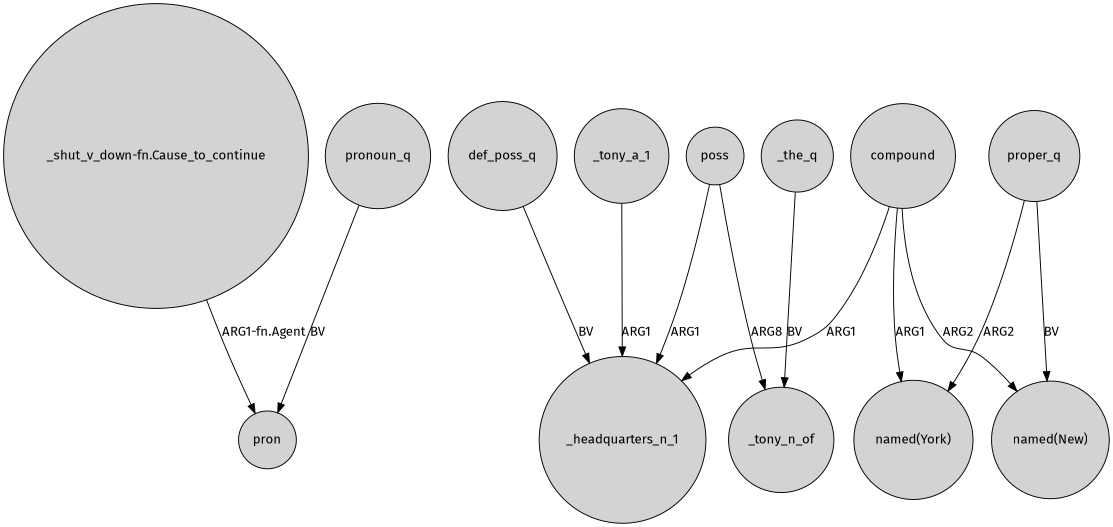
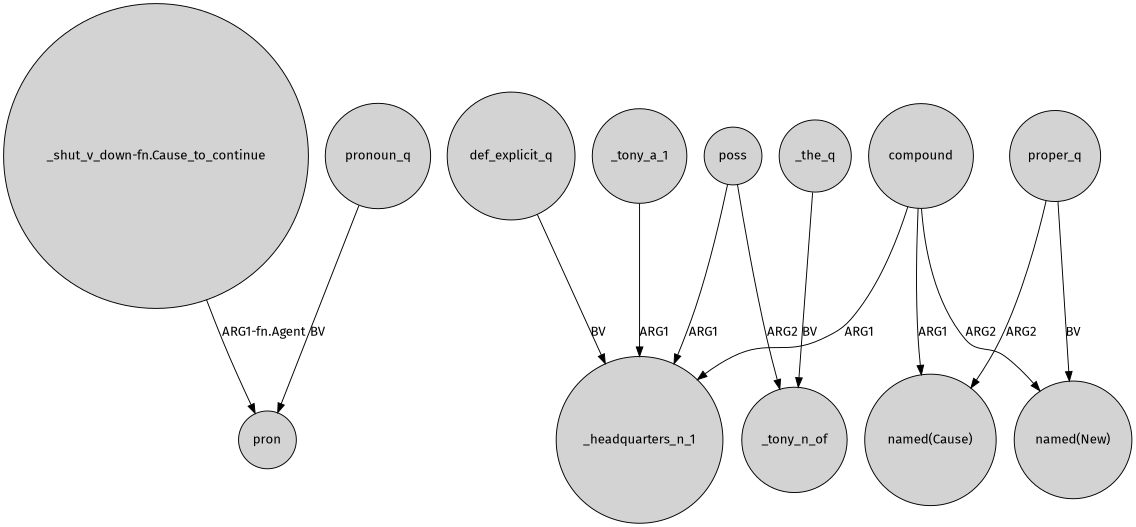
(503, 156) -> (511, 156)
(767, 332) -> (783, 332)
(913, 440) -> (930, 440)
